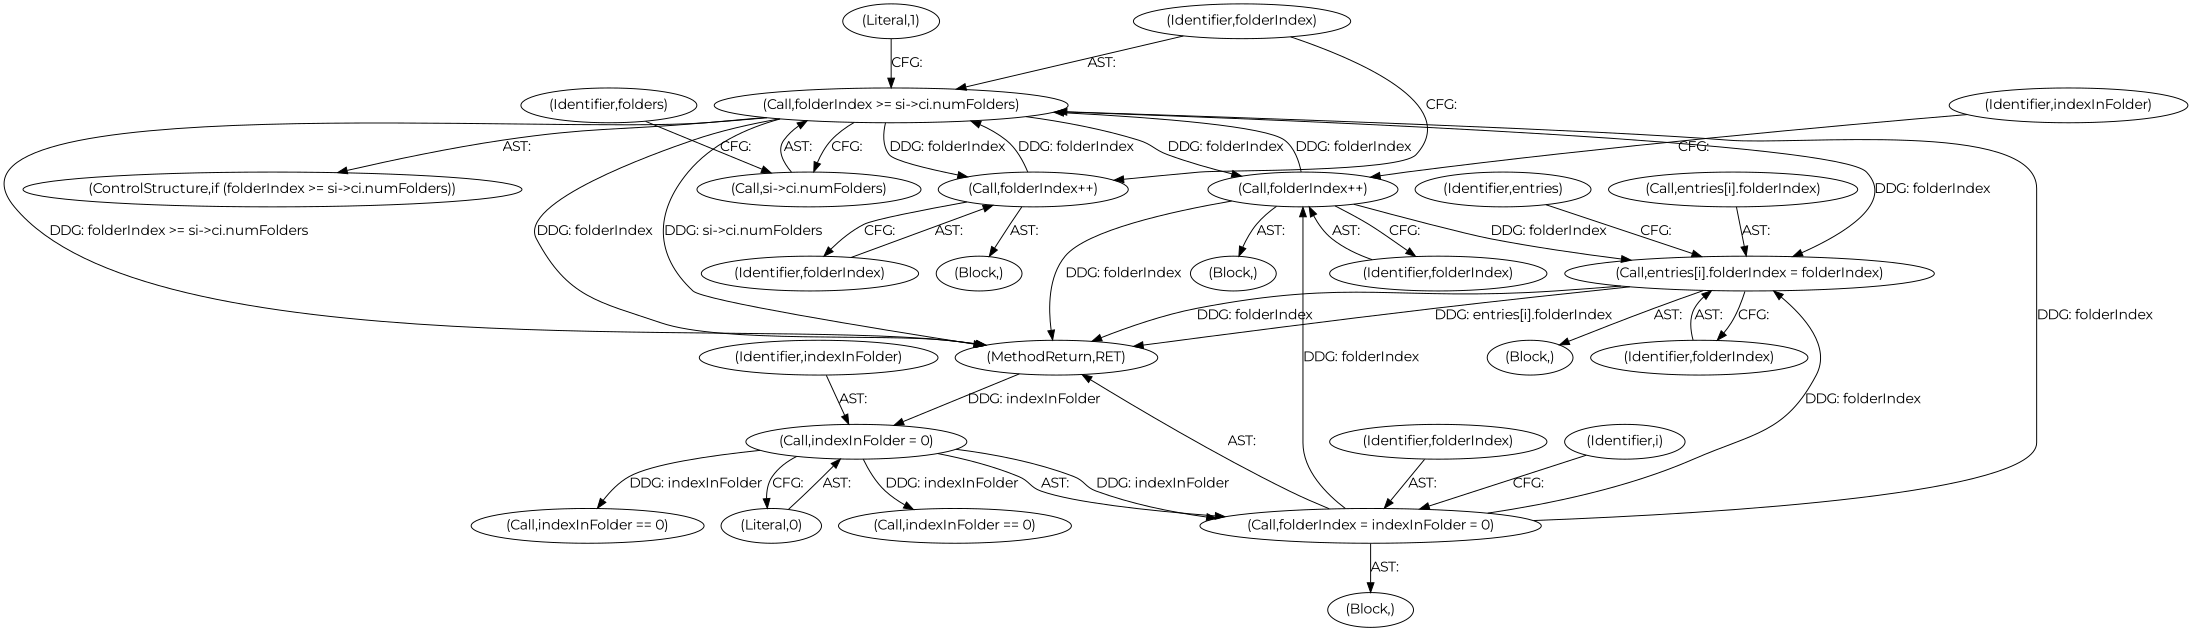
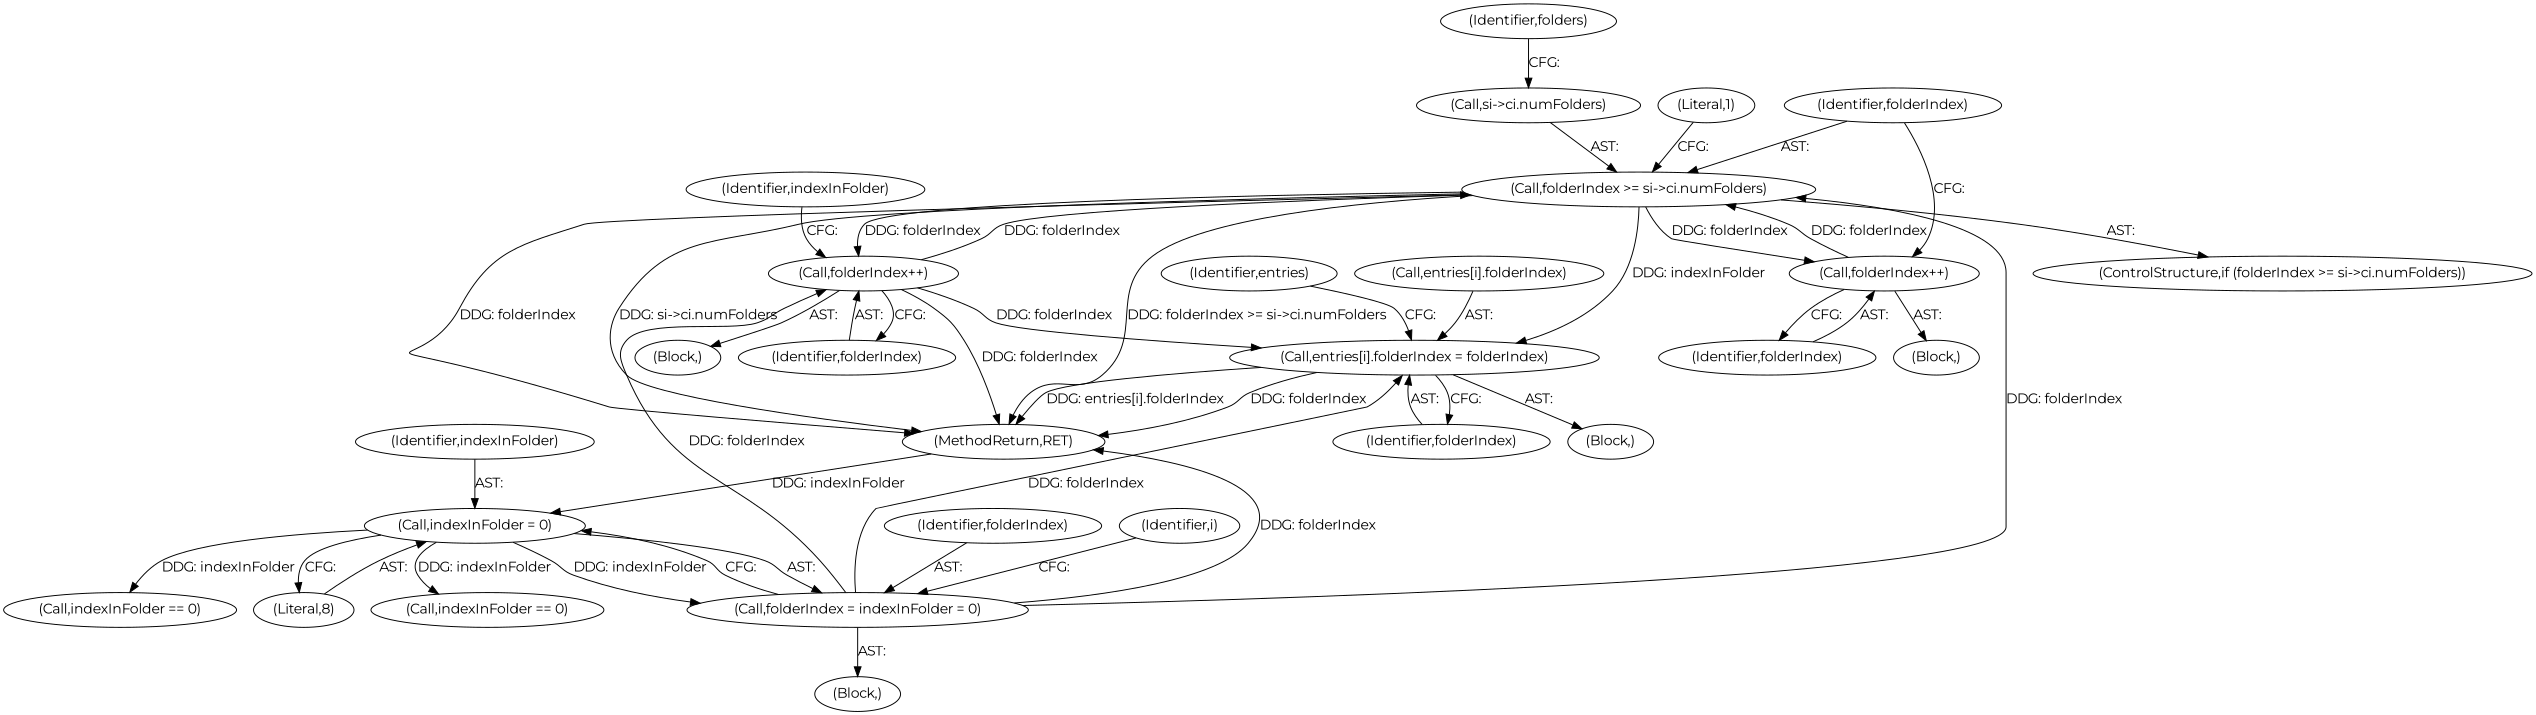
(832, 139) -> none
(1933, 189) -> (1699, 274)
(1244, 442) -> (1318, 526)
(771, 526) -> (304, 610)
none -> (689, 554)
